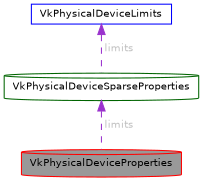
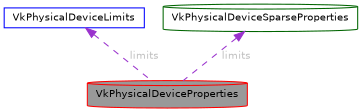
(101, 54) -> (123, 58)
